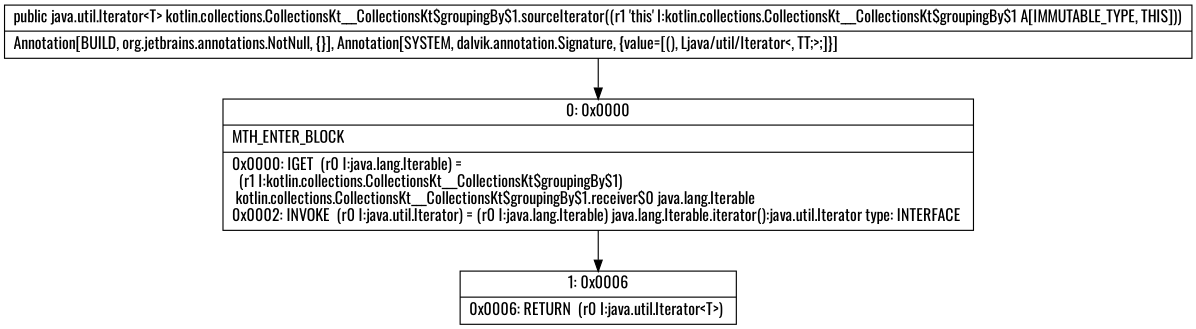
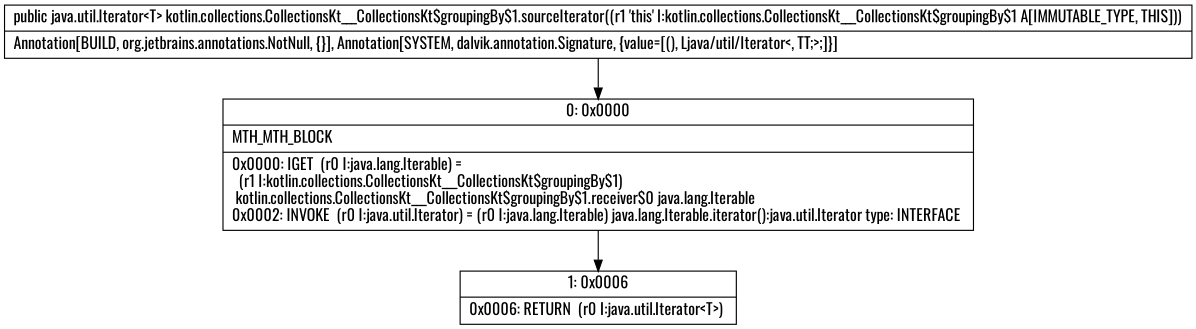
(289, 138) -> (282, 138)
